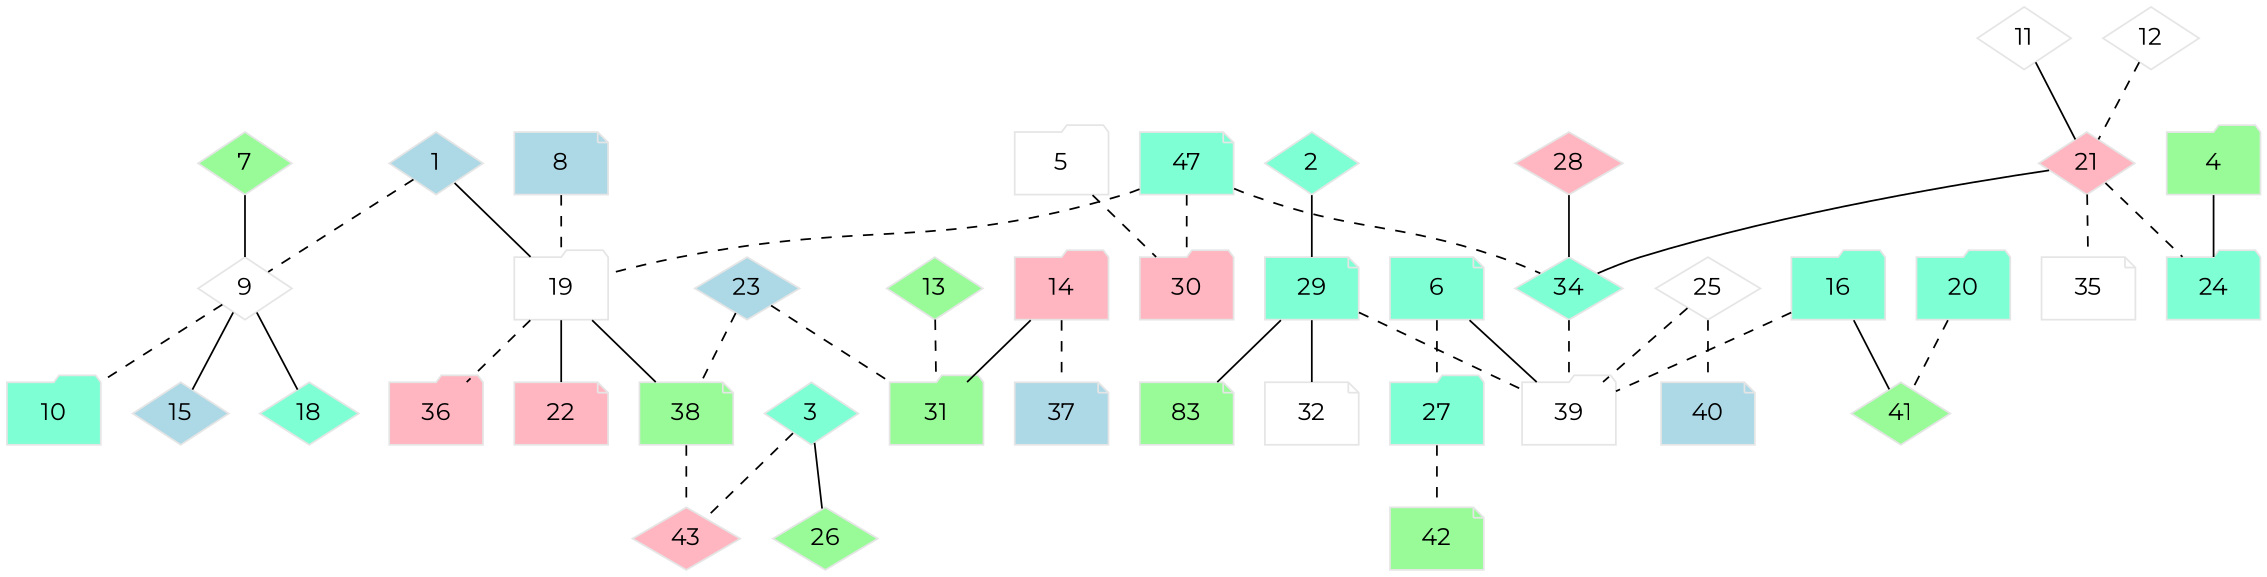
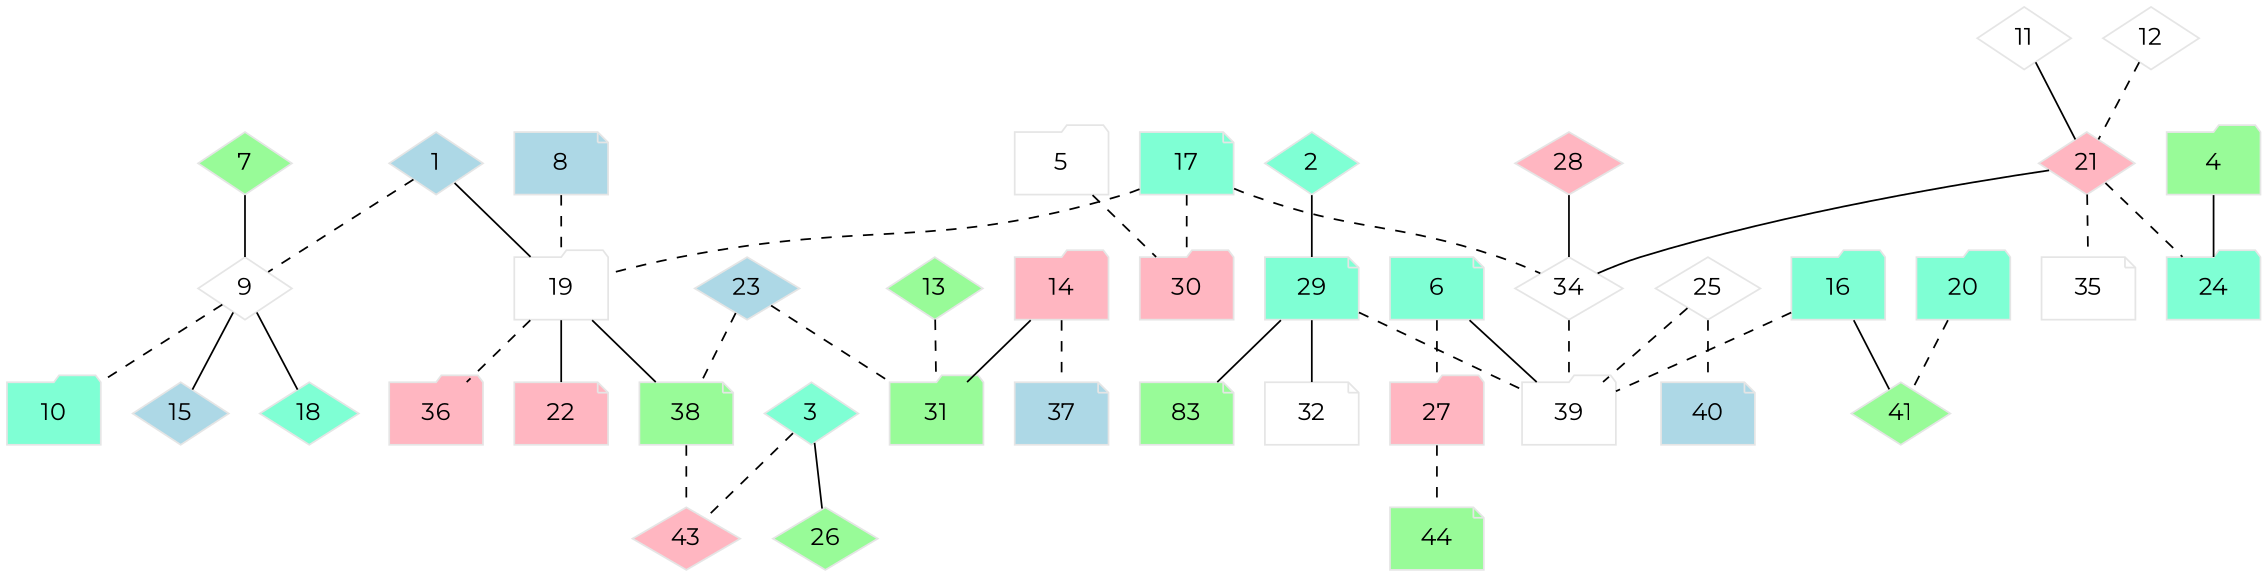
(1187, 163) -> (1187, 163)
(1569, 288) -> (1569, 288)
(1437, 414) -> (1437, 414)
(1437, 539) -> (1437, 539)
